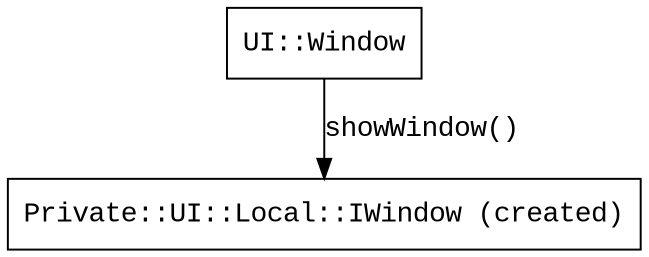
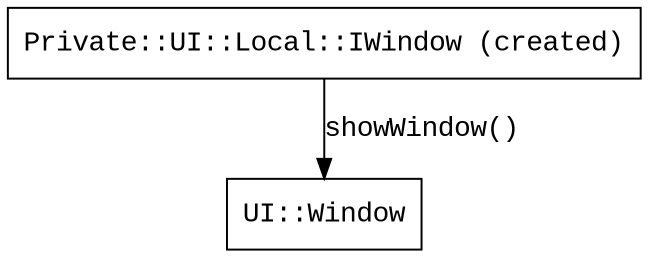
(324, 119) -> (324, 119)
